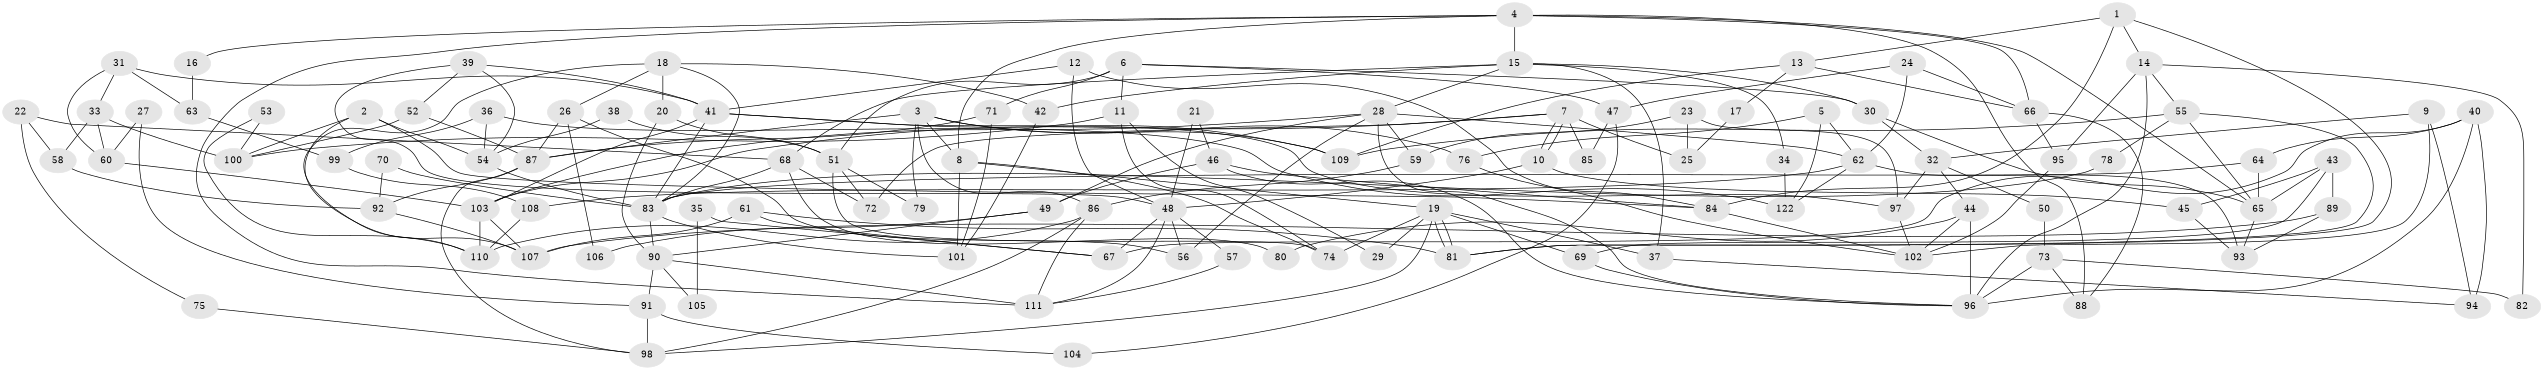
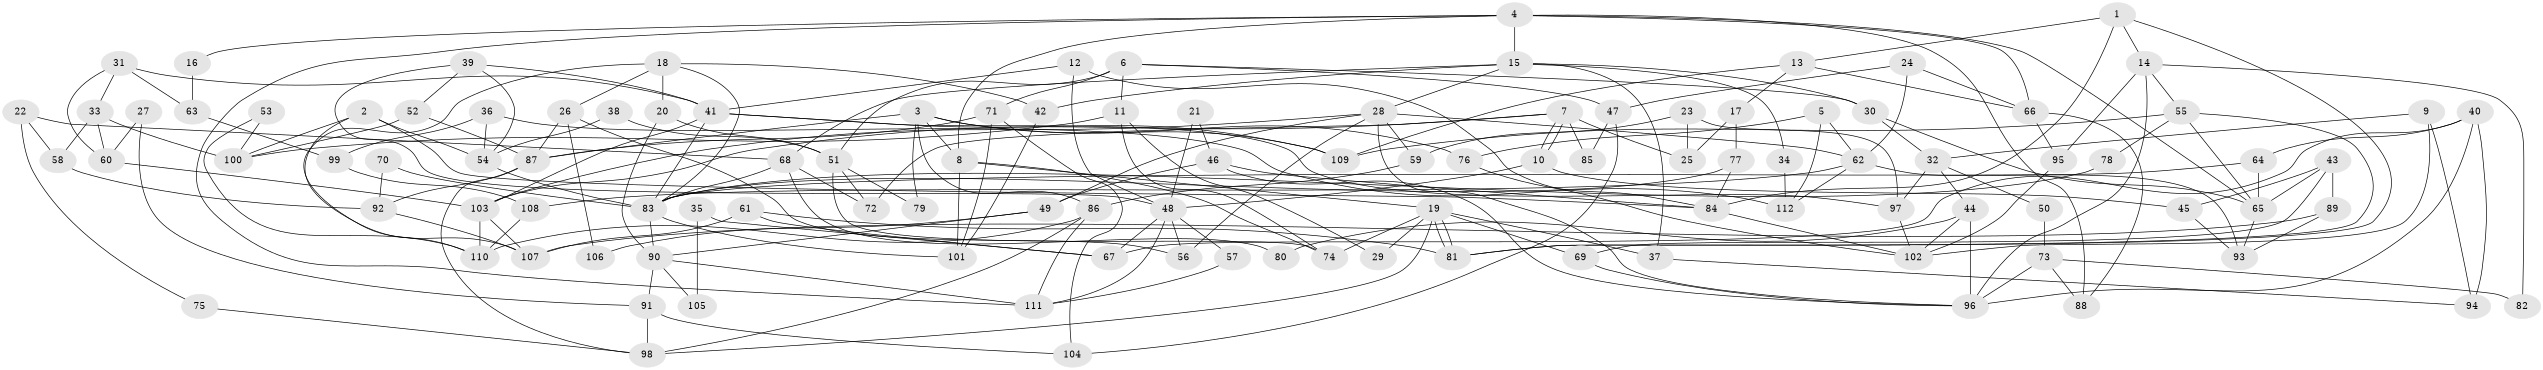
none -> (1736, 161)
(1785, 209) -> (1785, 209)
none -> (1122, 211)
